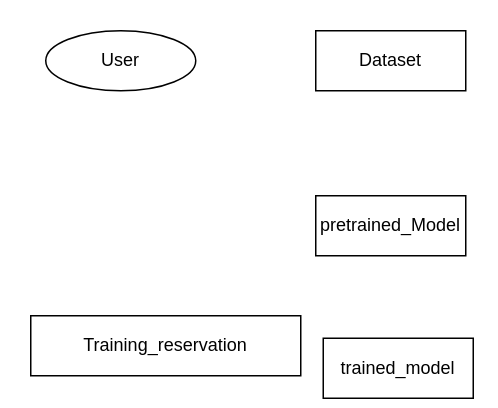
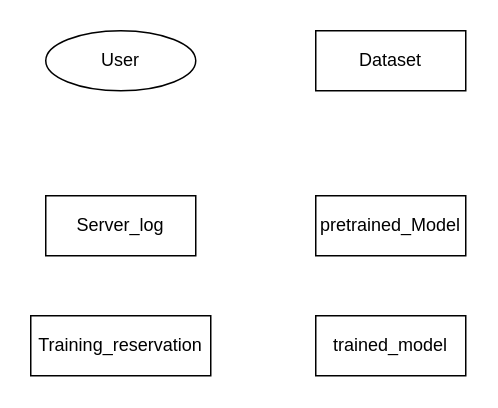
none -> (121, 226)
(166, 346) -> (121, 346)
(398, 368) -> (391, 346)
